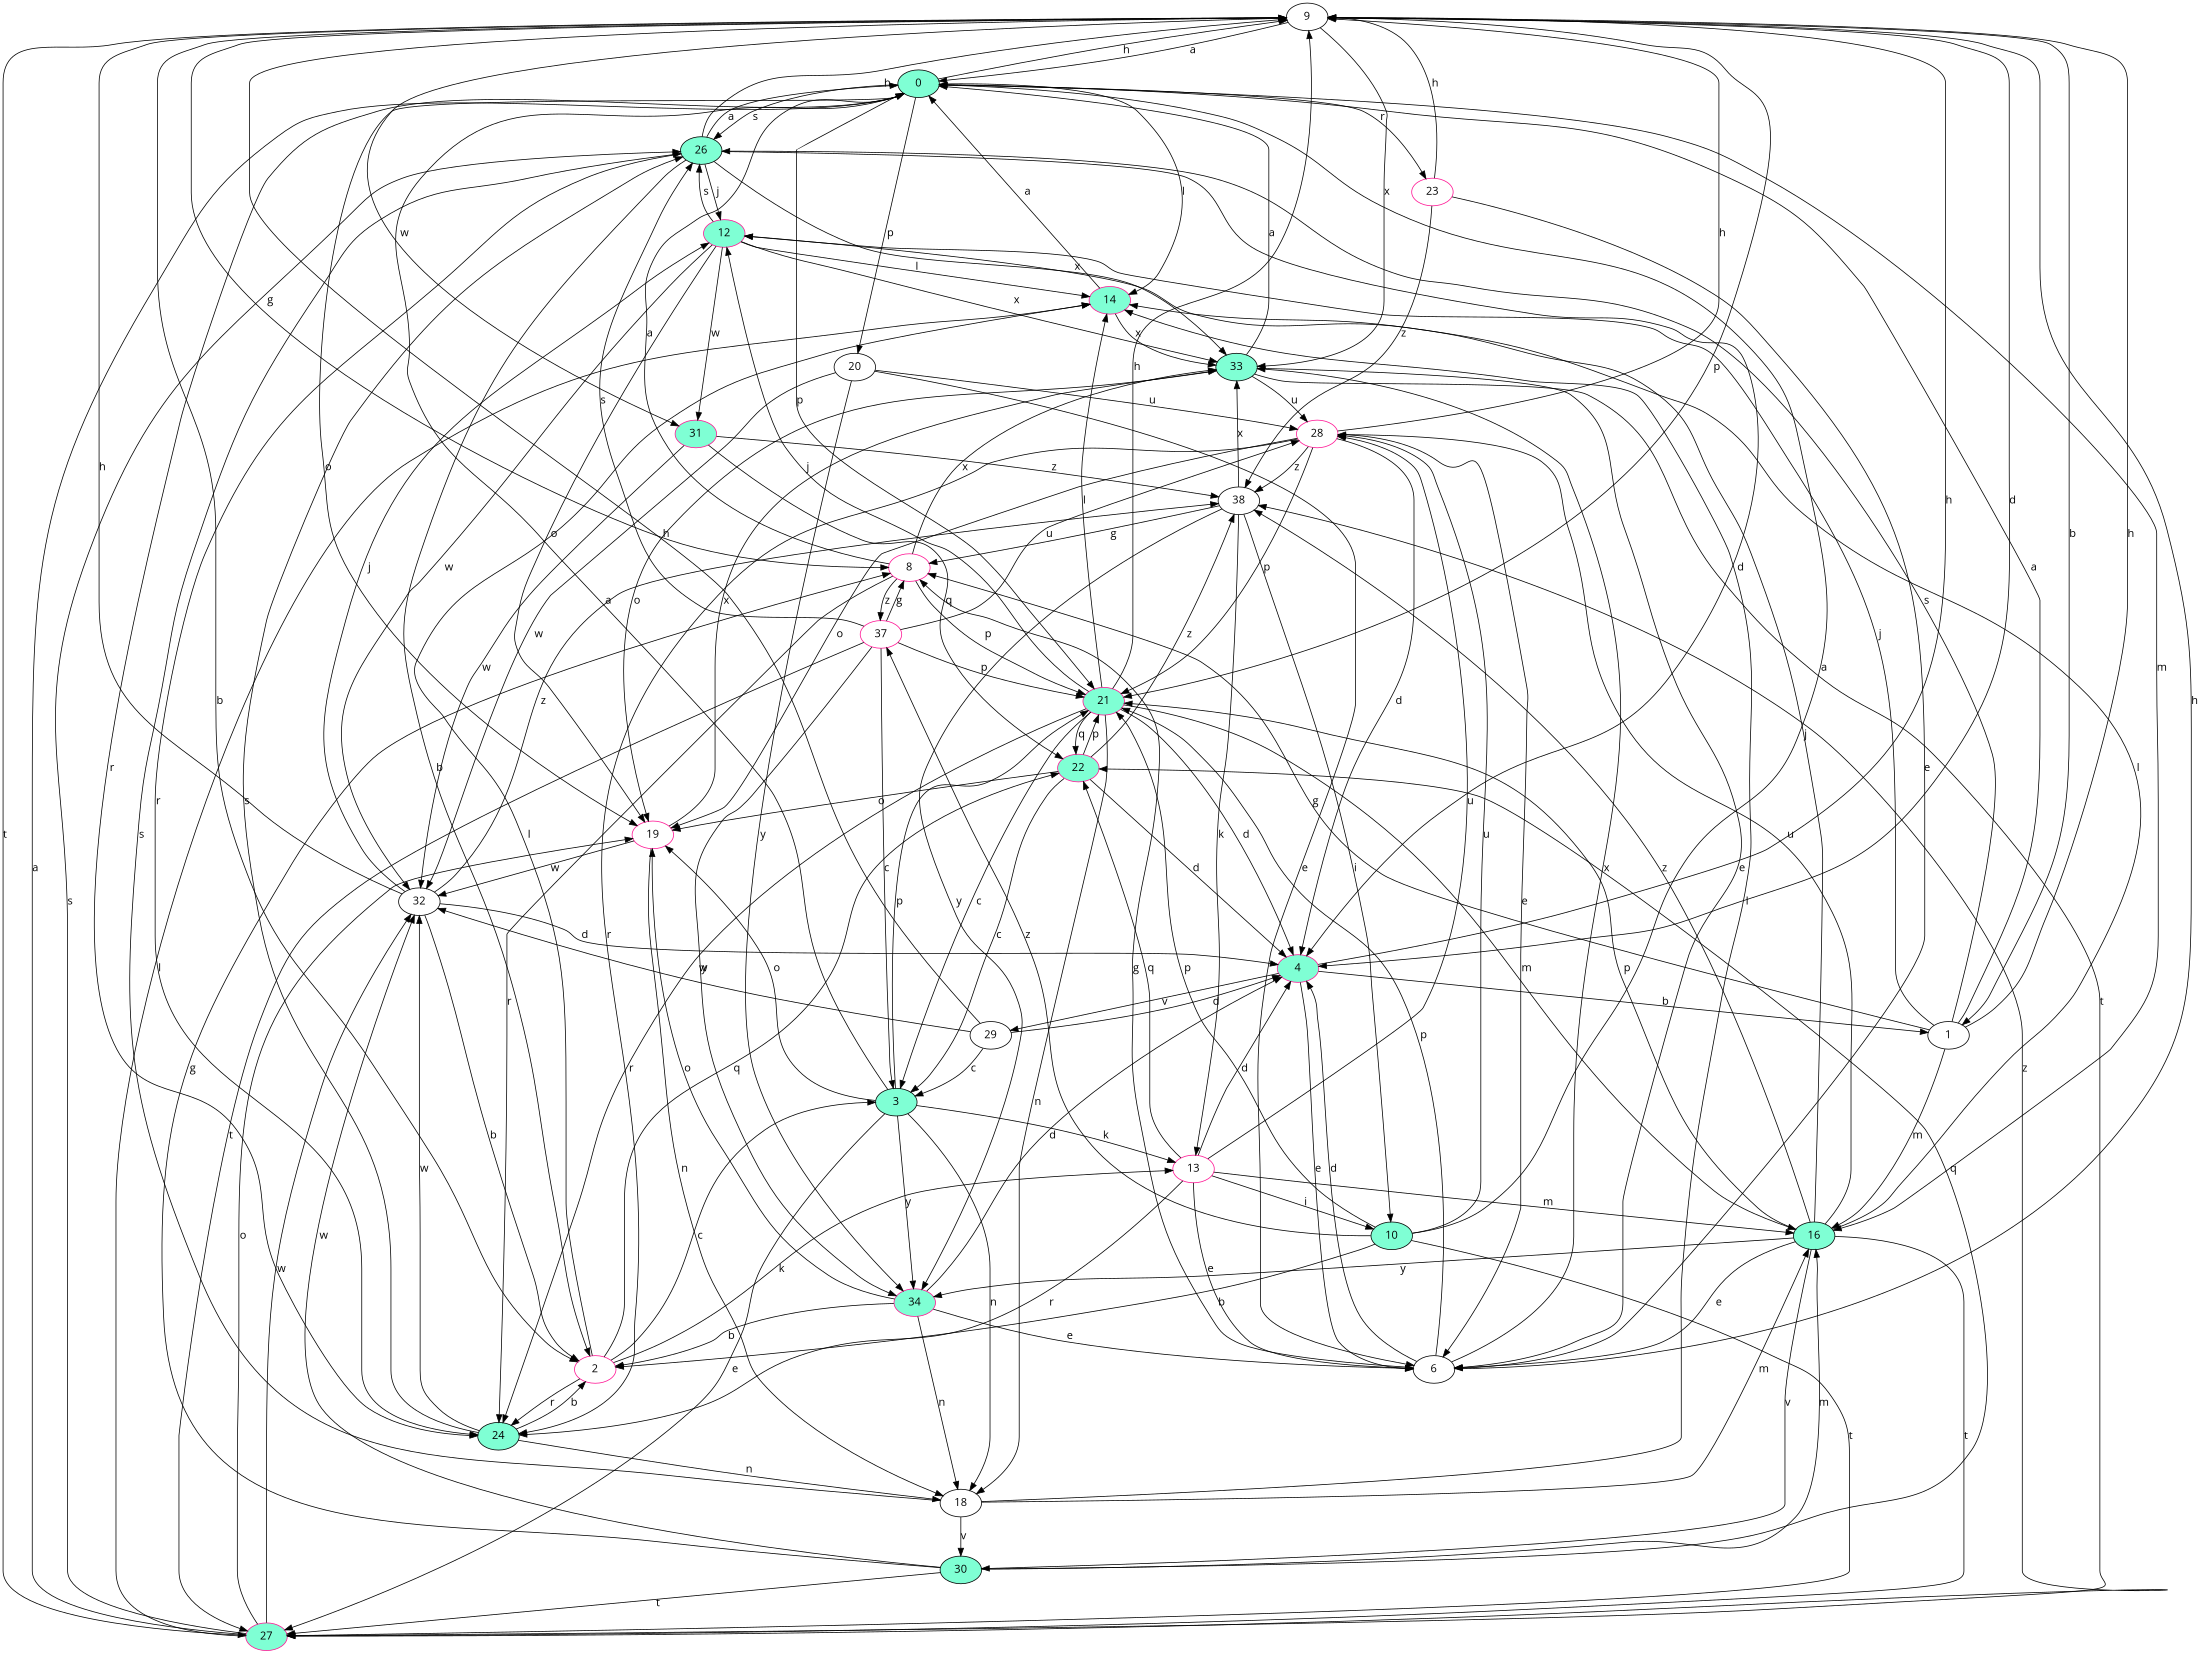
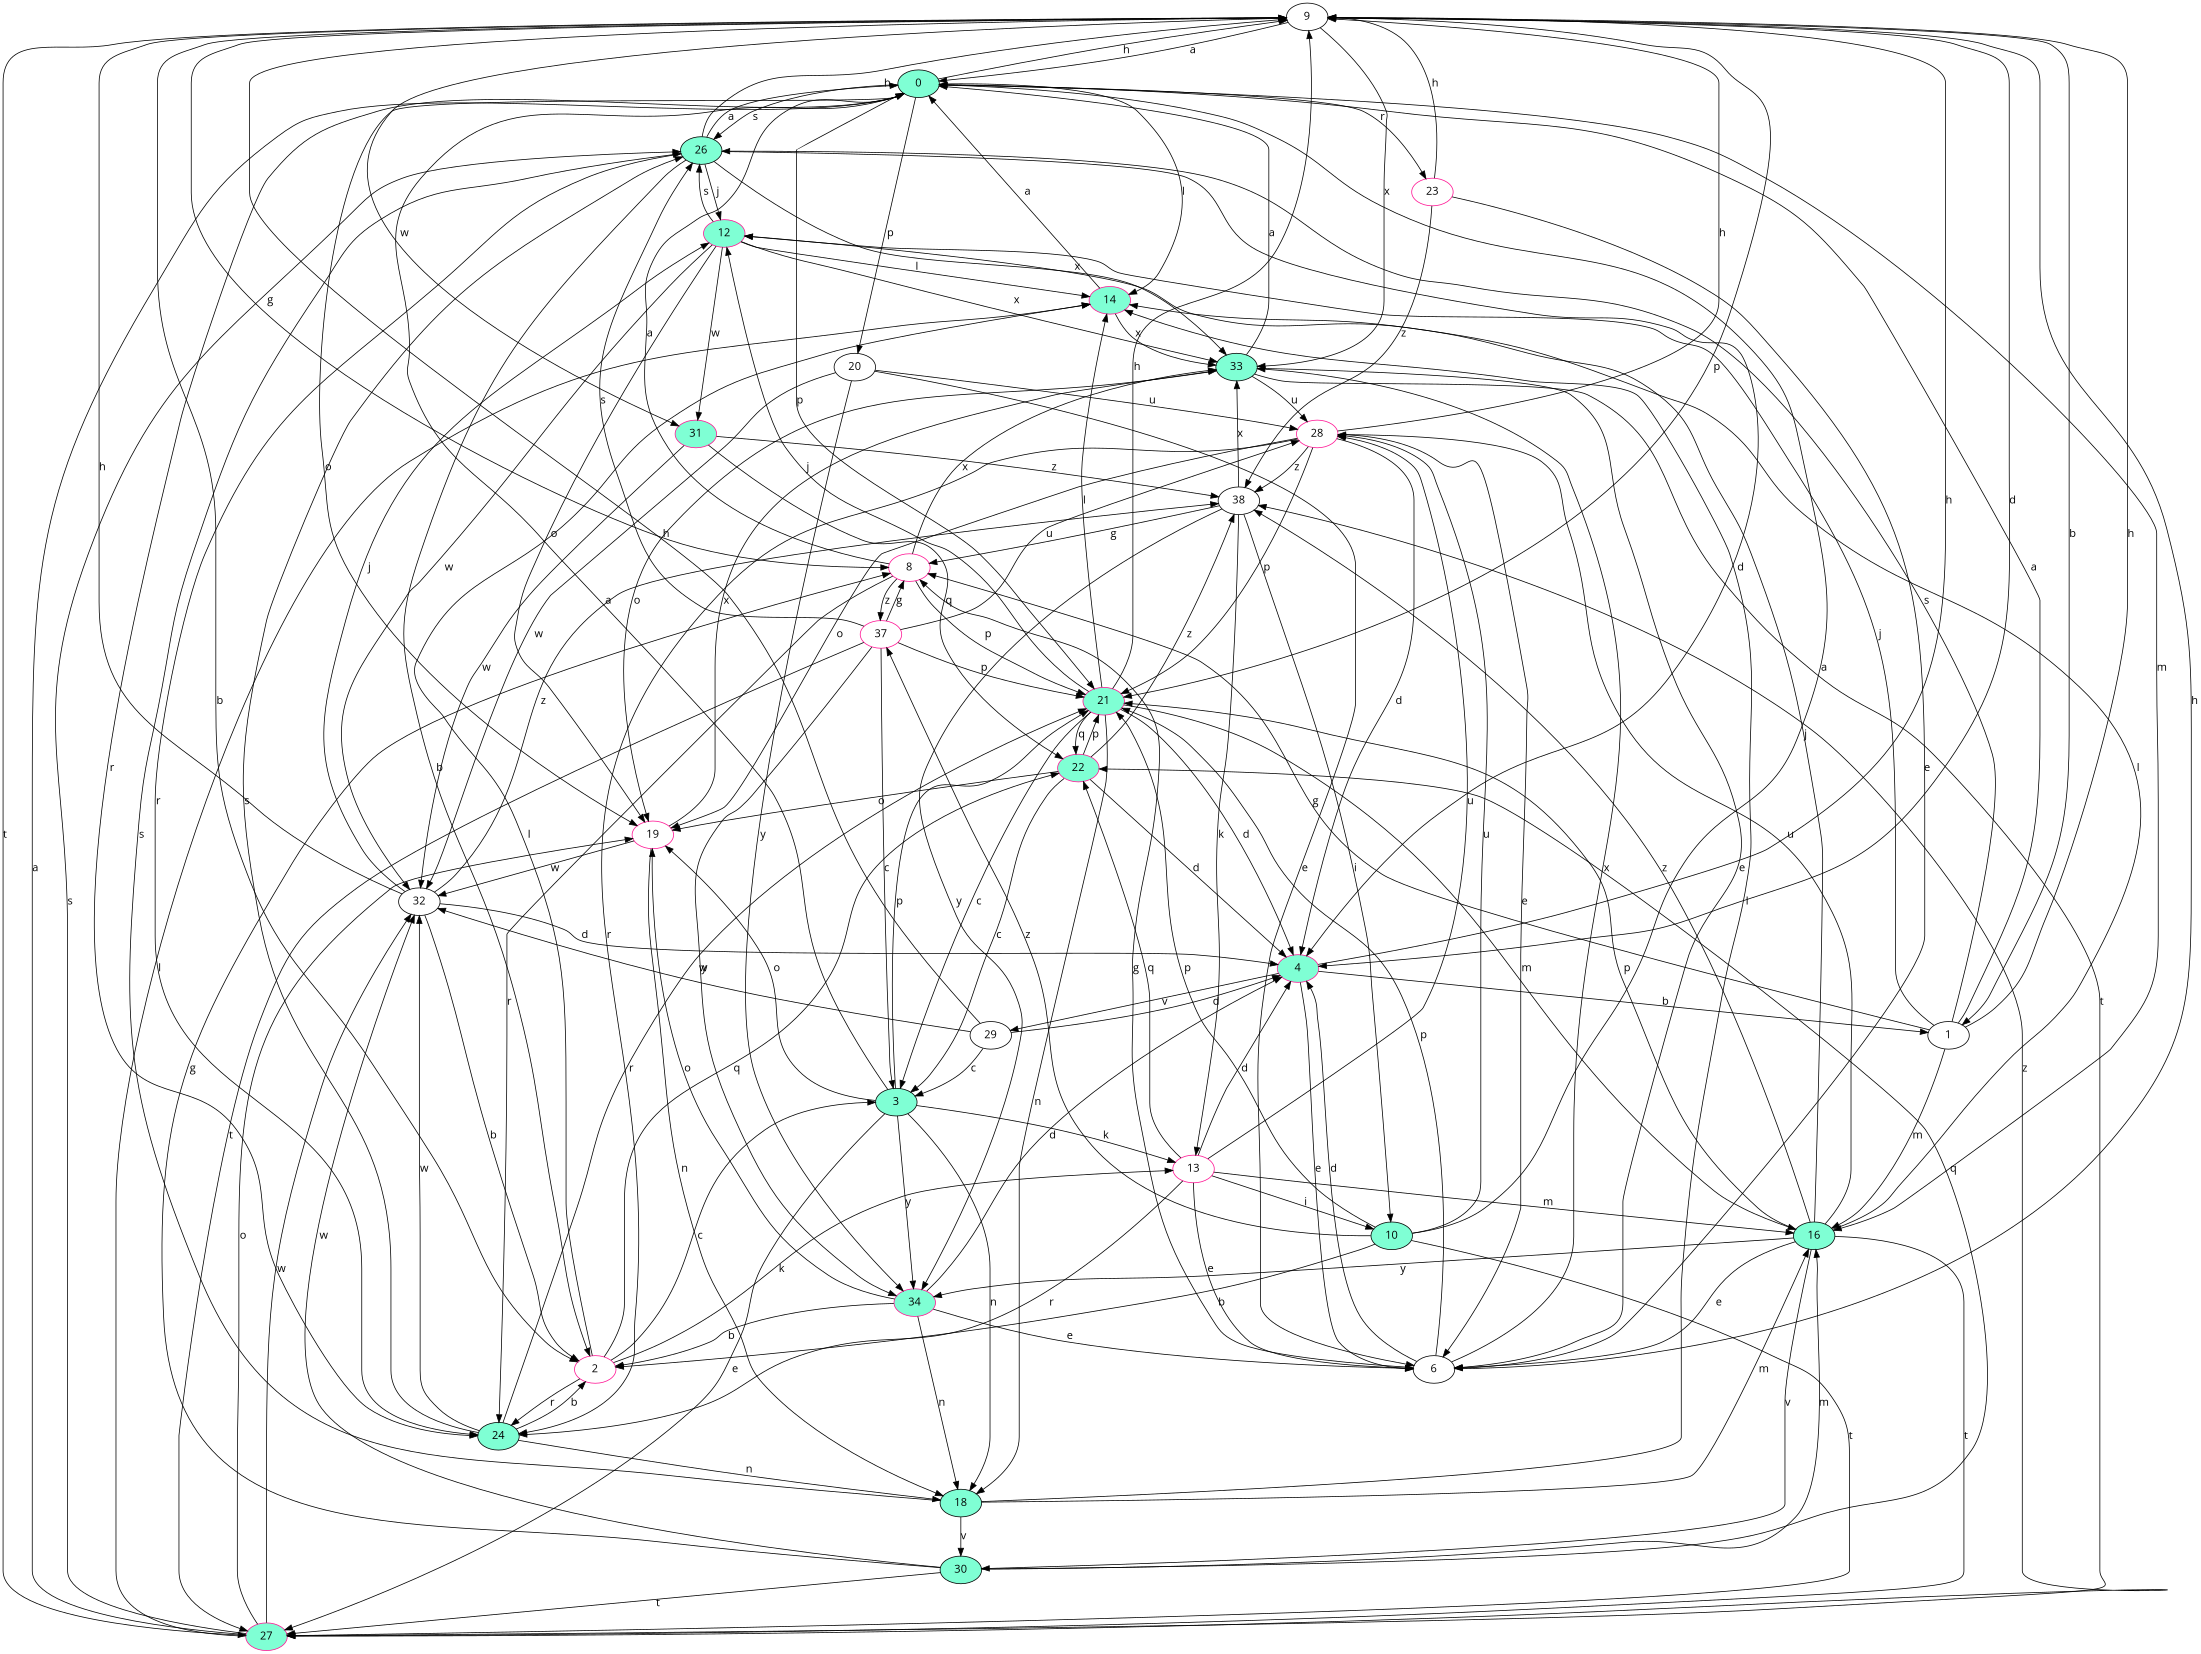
(687, 971) -> (714, 941)
(961, 1503) -> (961, 1503)
